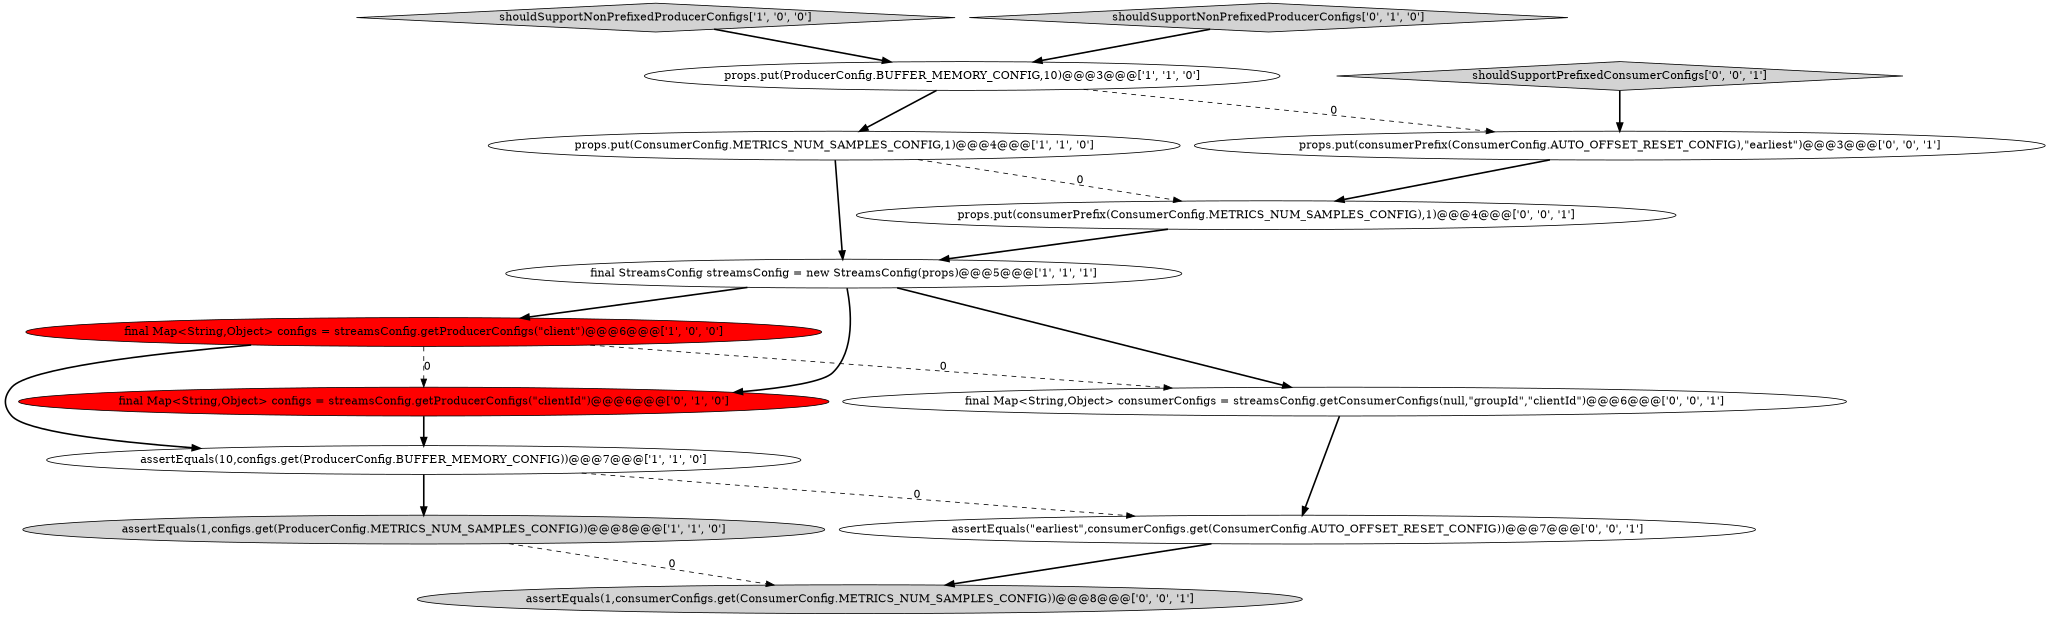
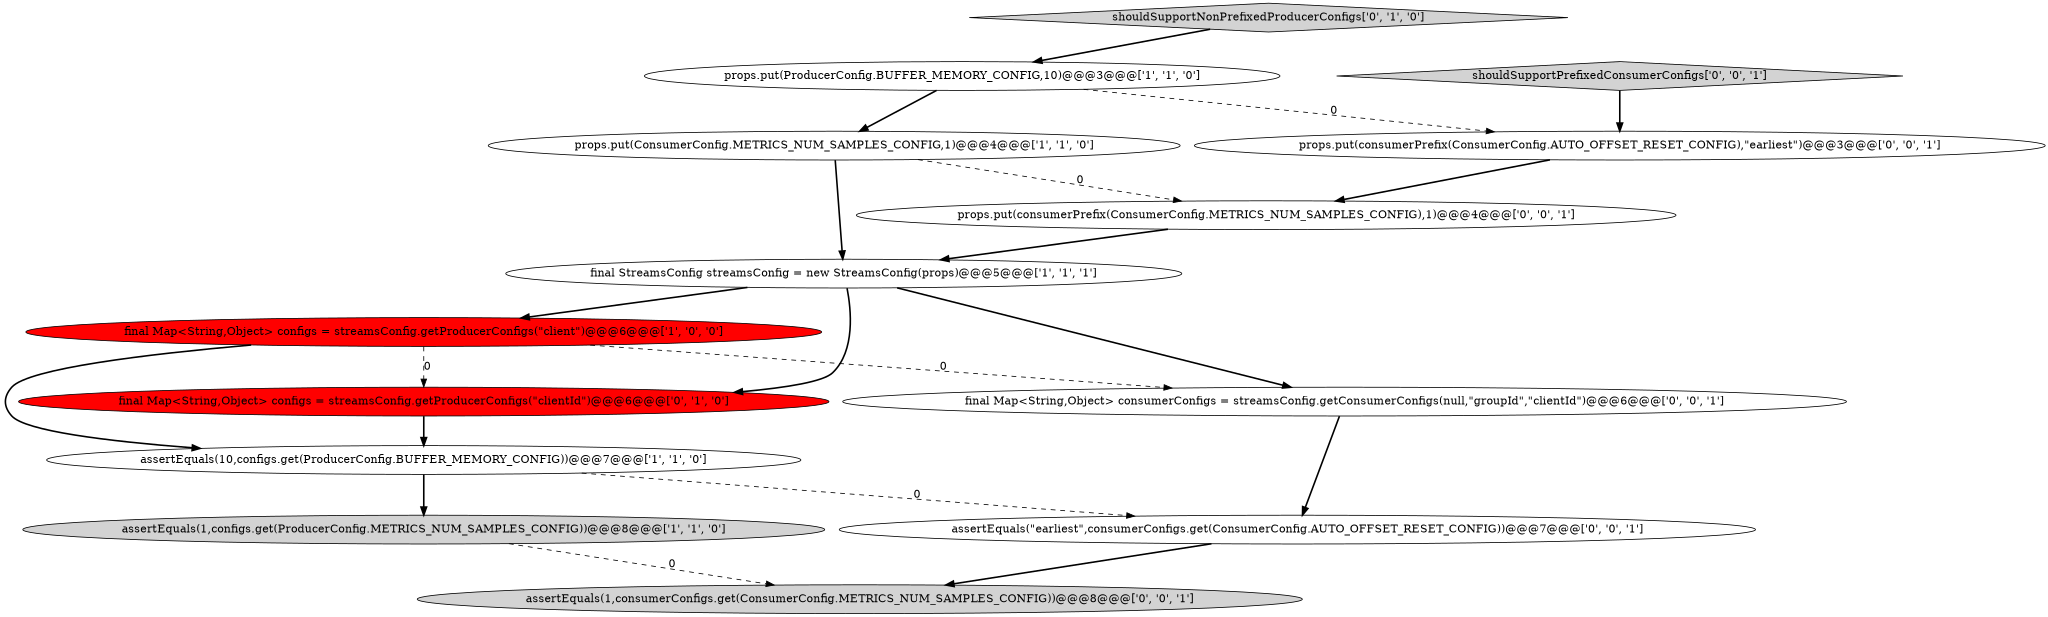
(656, 18) -> none
